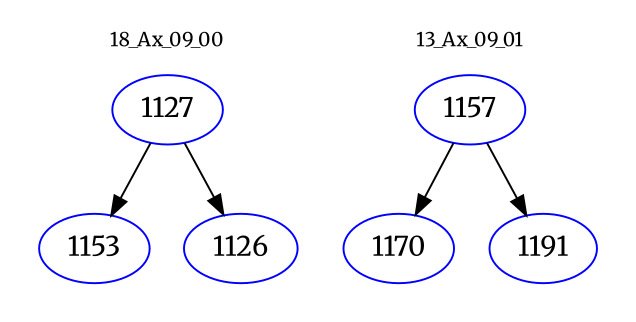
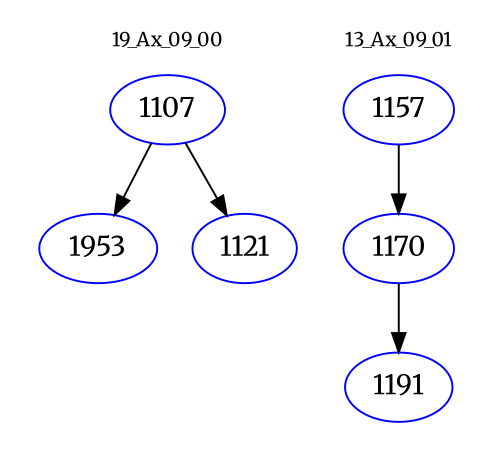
(168, 41) -> (168, 41)
(168, 110) -> (168, 110)
(502, 171) -> (399, 308)
(94, 249) -> (98, 249)
(241, 249) -> (245, 249)
